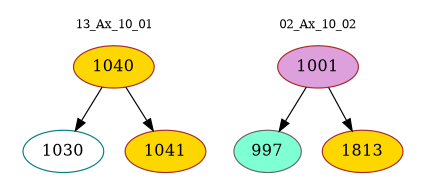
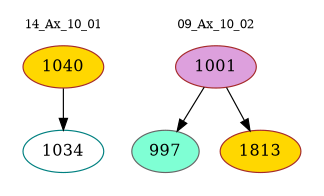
(114, 25) -> (63, 25)
(318, 25) -> (216, 25)
(63, 151) -> (63, 151)
(165, 151) -> none
